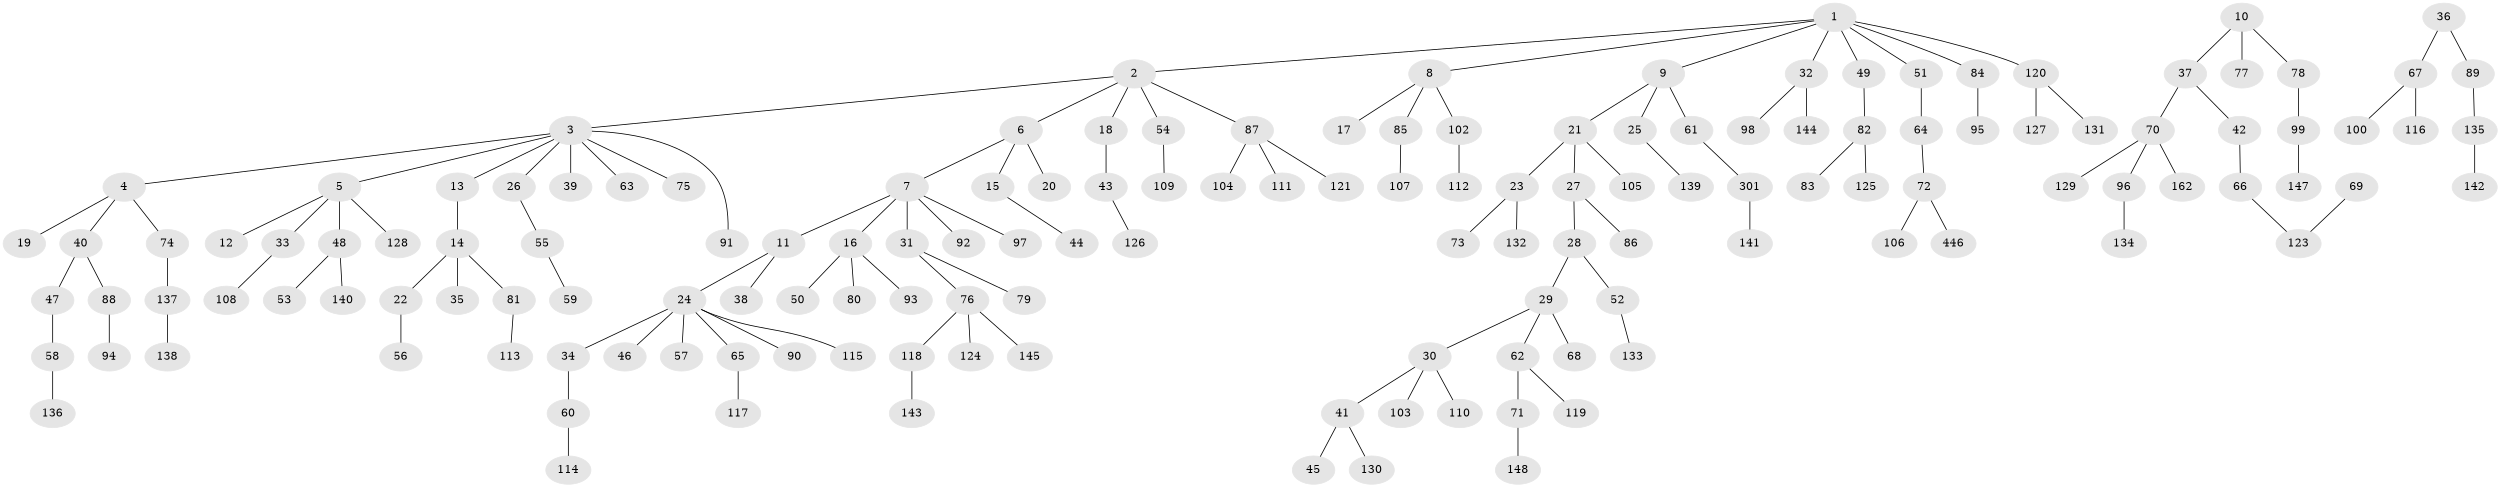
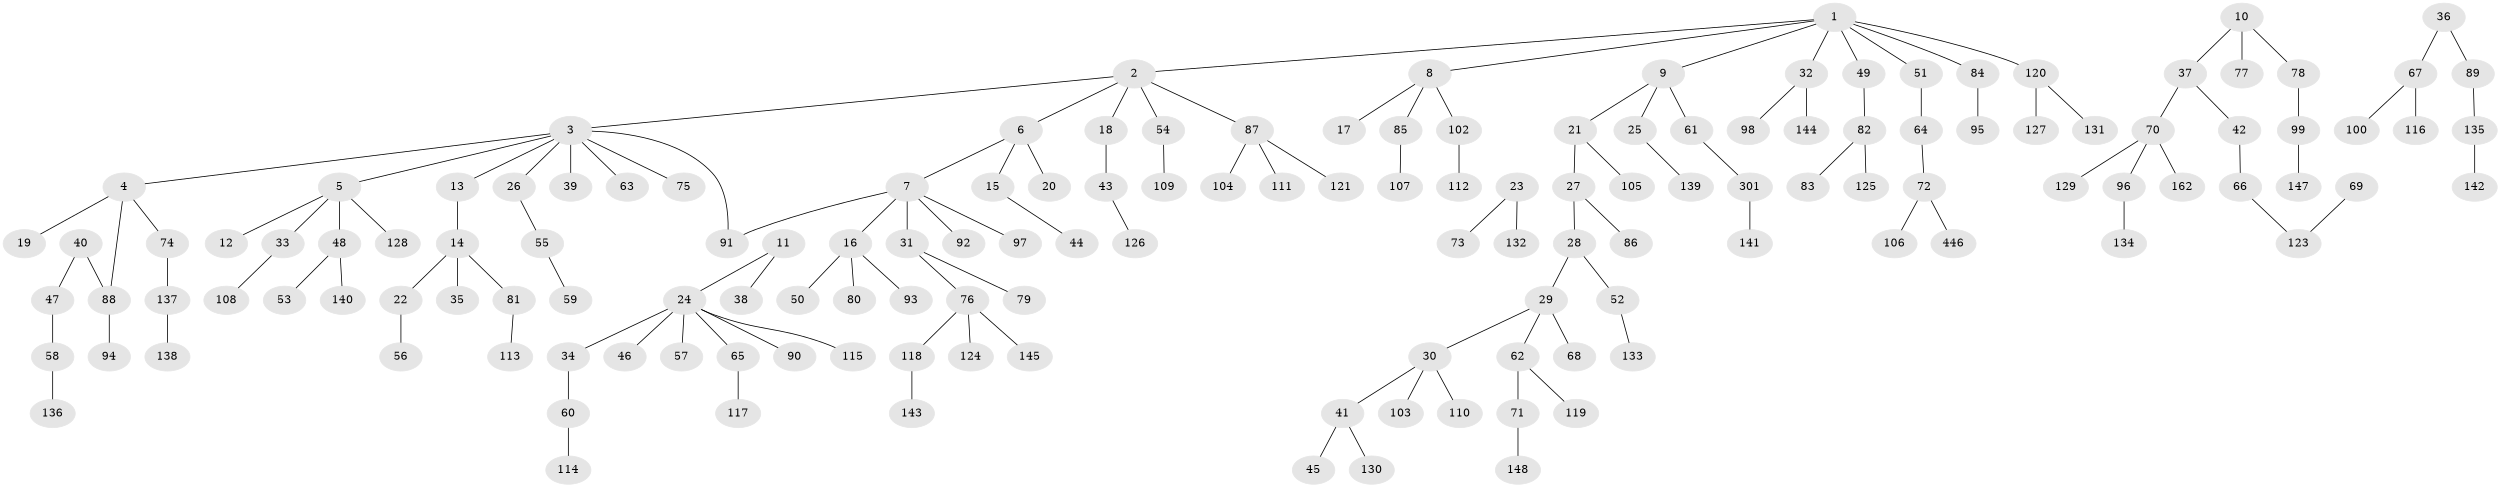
(1546, 159) -> none
(103, 215) -> (117, 244)
(846, 215) -> (815, 211)
